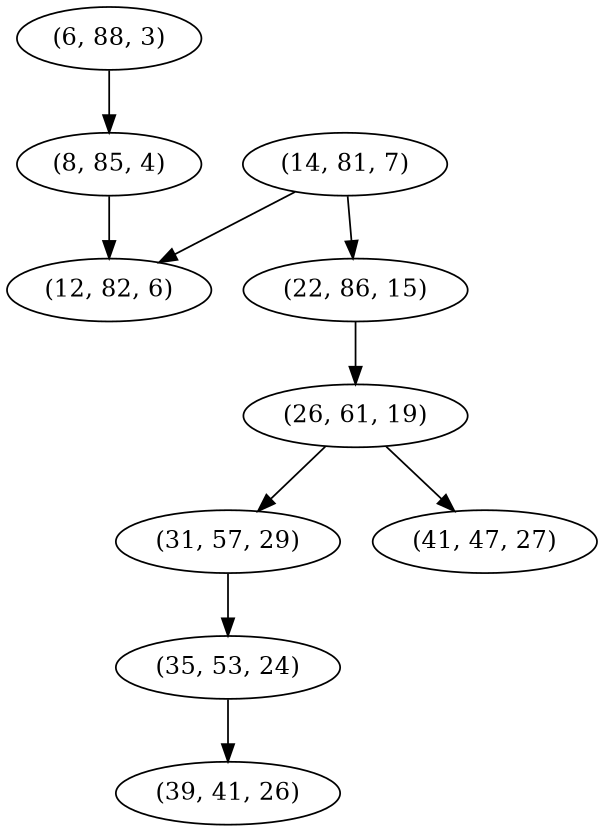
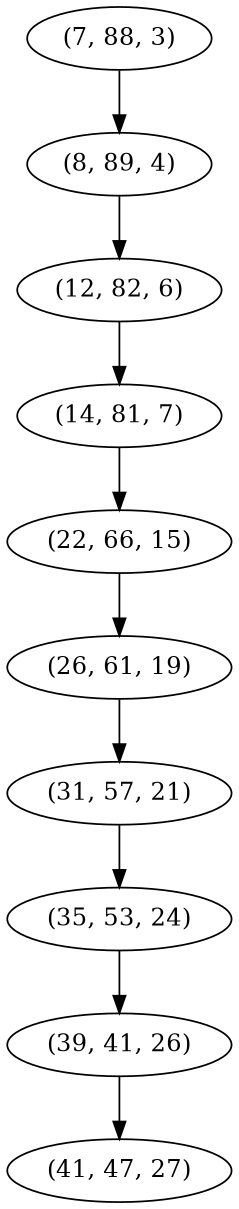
(109, 38) -> (119, 38)
(109, 164) -> (119, 164)
(235, 223) -> (119, 344)
(356, 290) -> (119, 542)
(414, 473) -> (119, 1099)
(228, 542) -> (119, 793)
